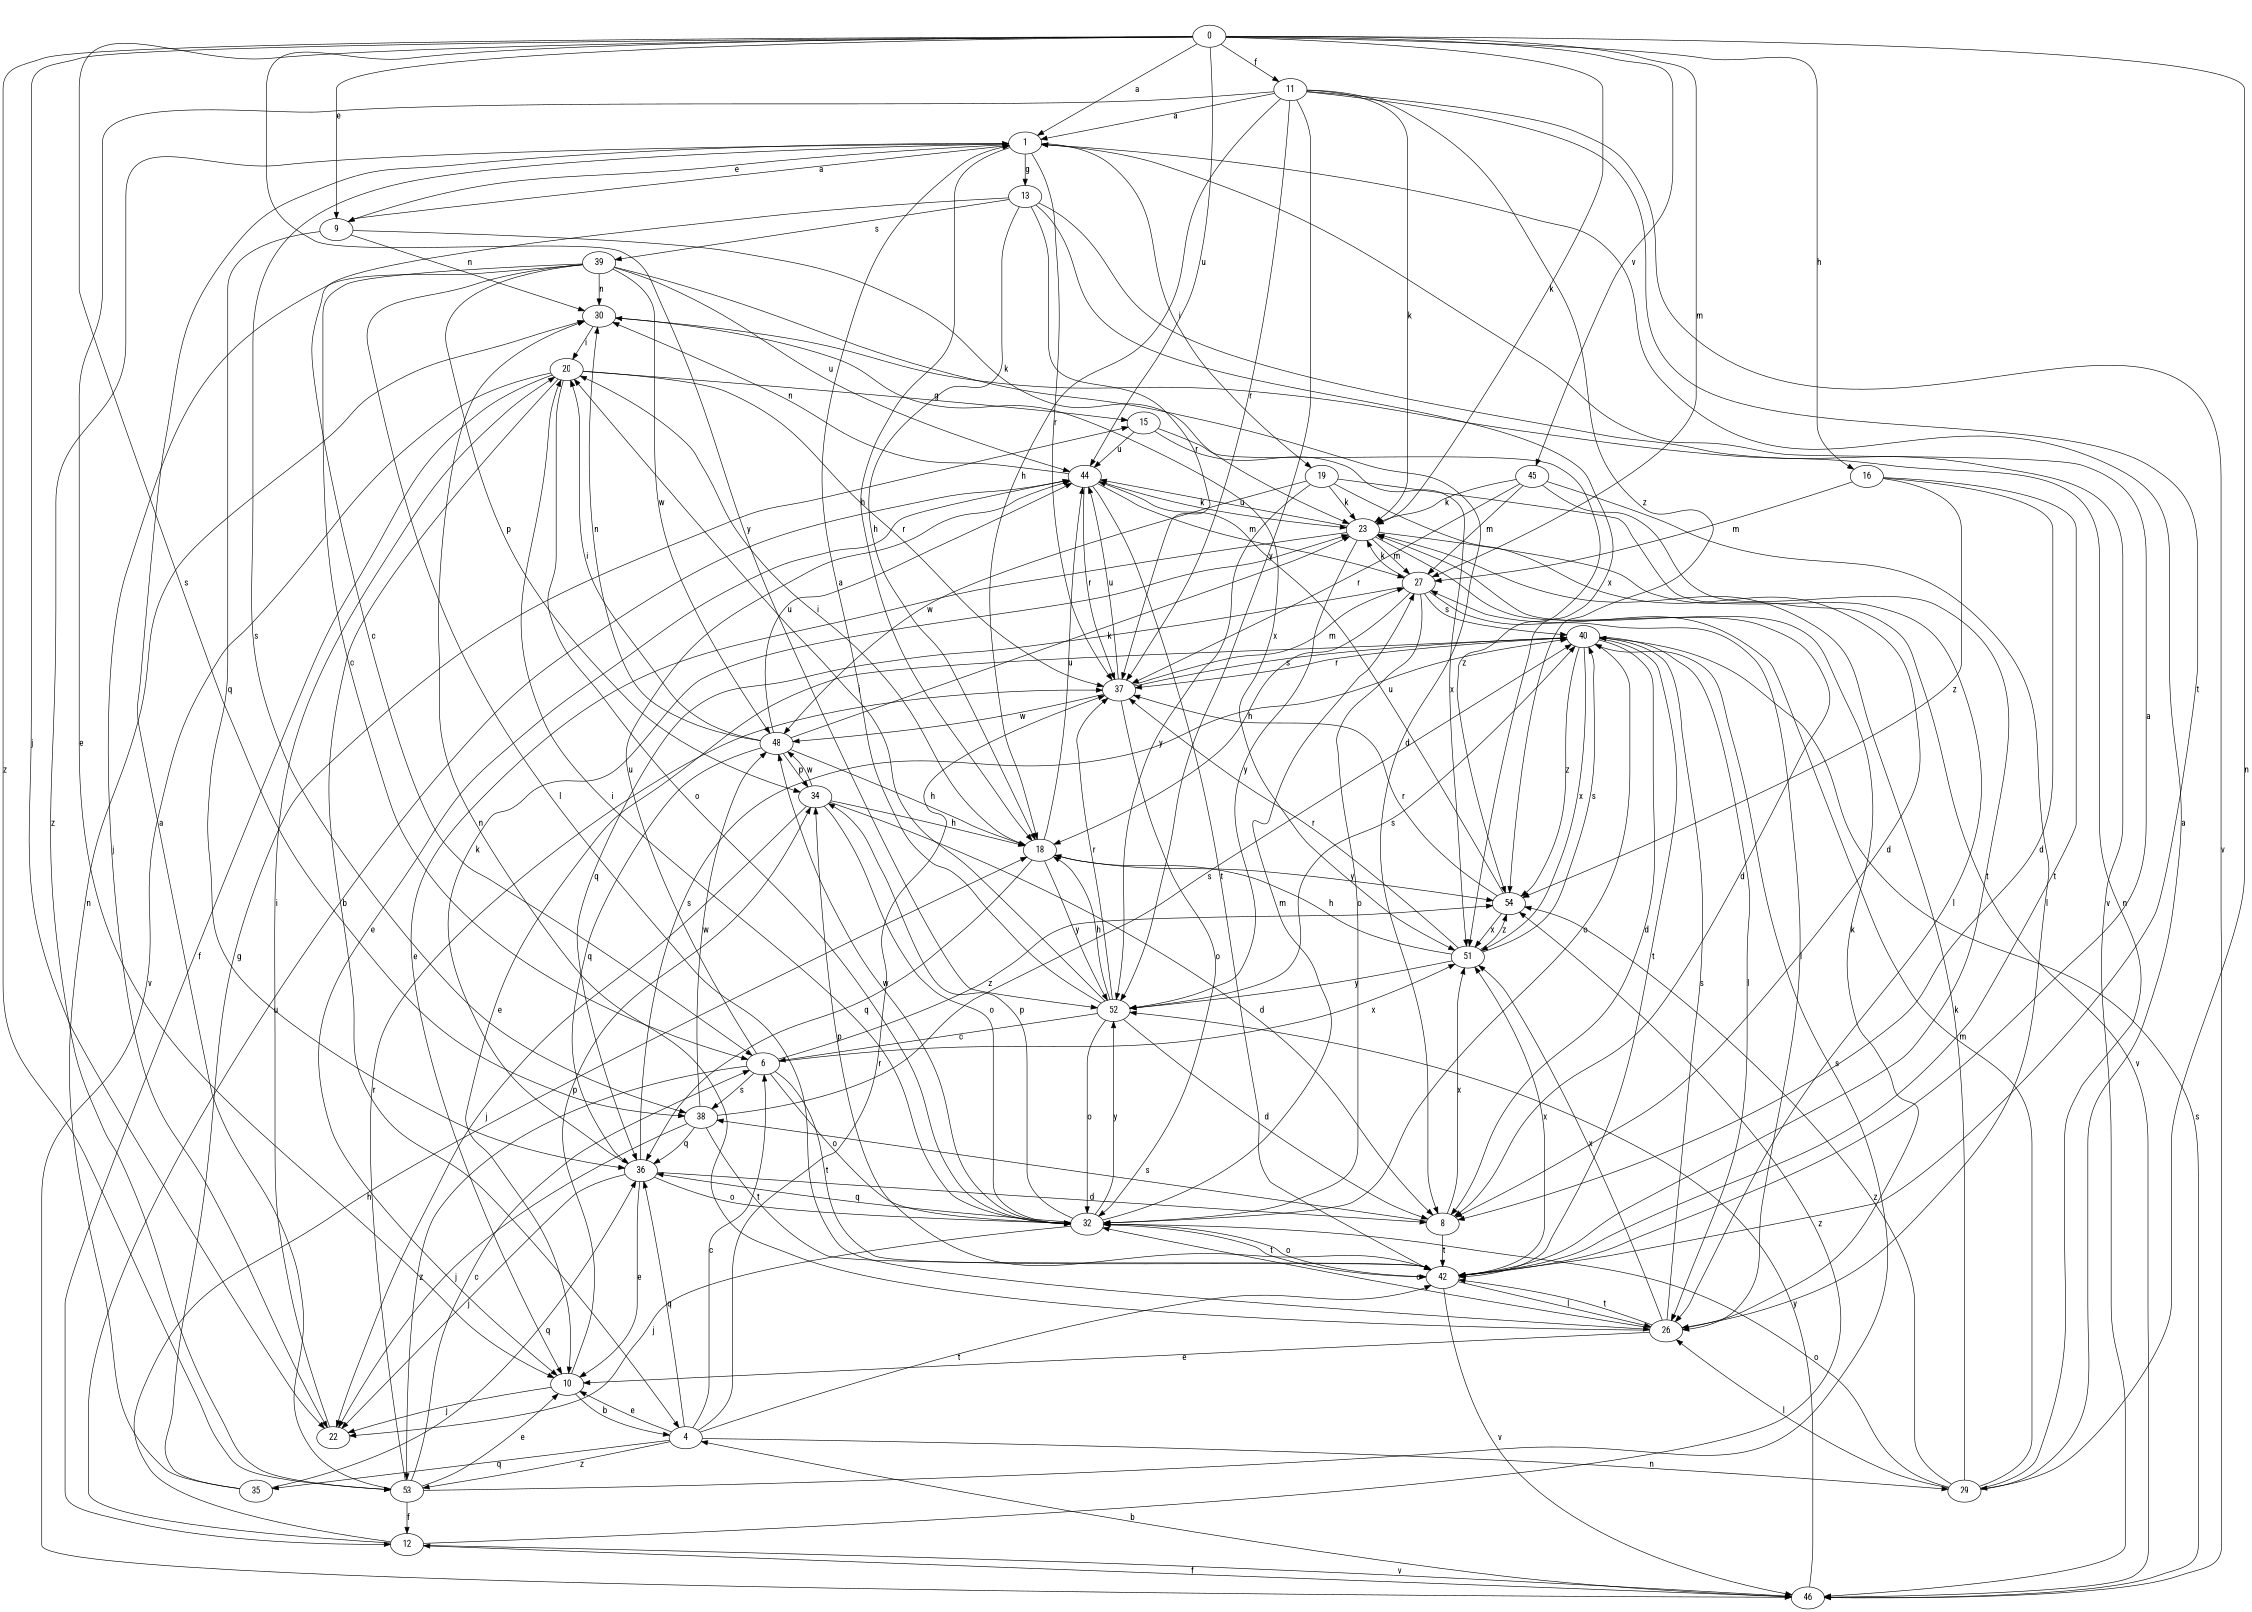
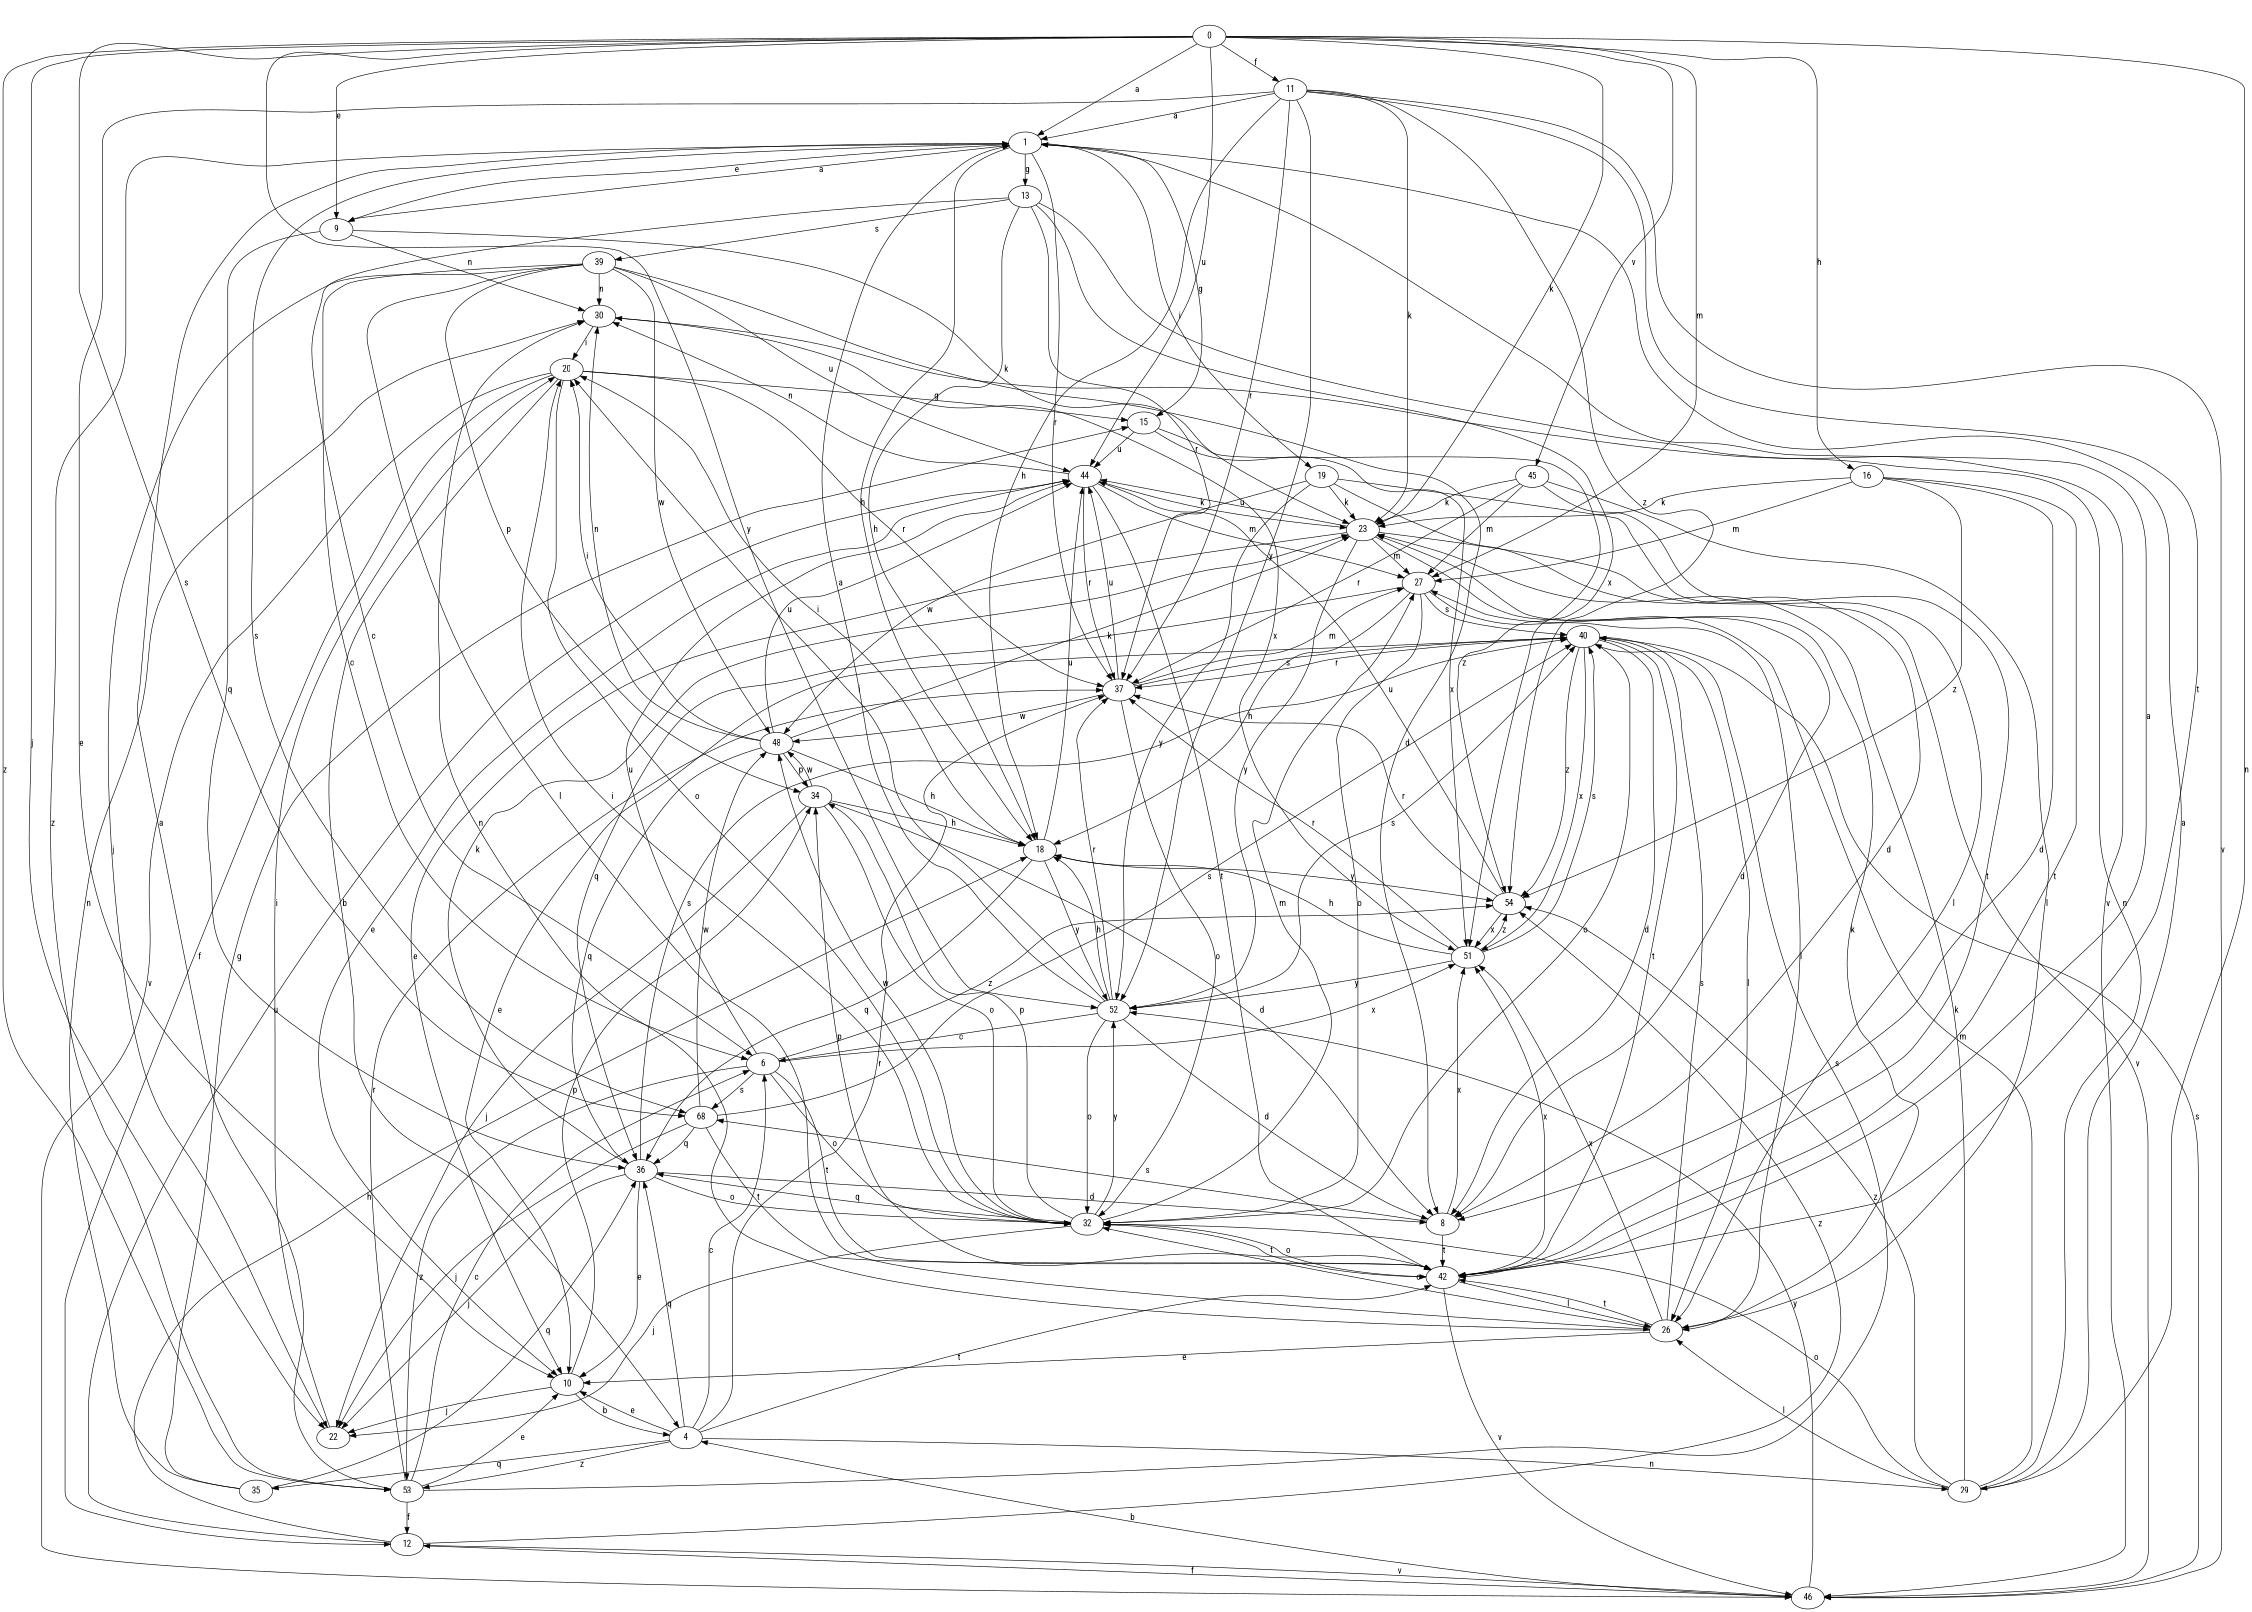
none -> (1183, 228)
(1385, 565) -> (1653, 503)
(701, 1117) -> (701, 1117)
